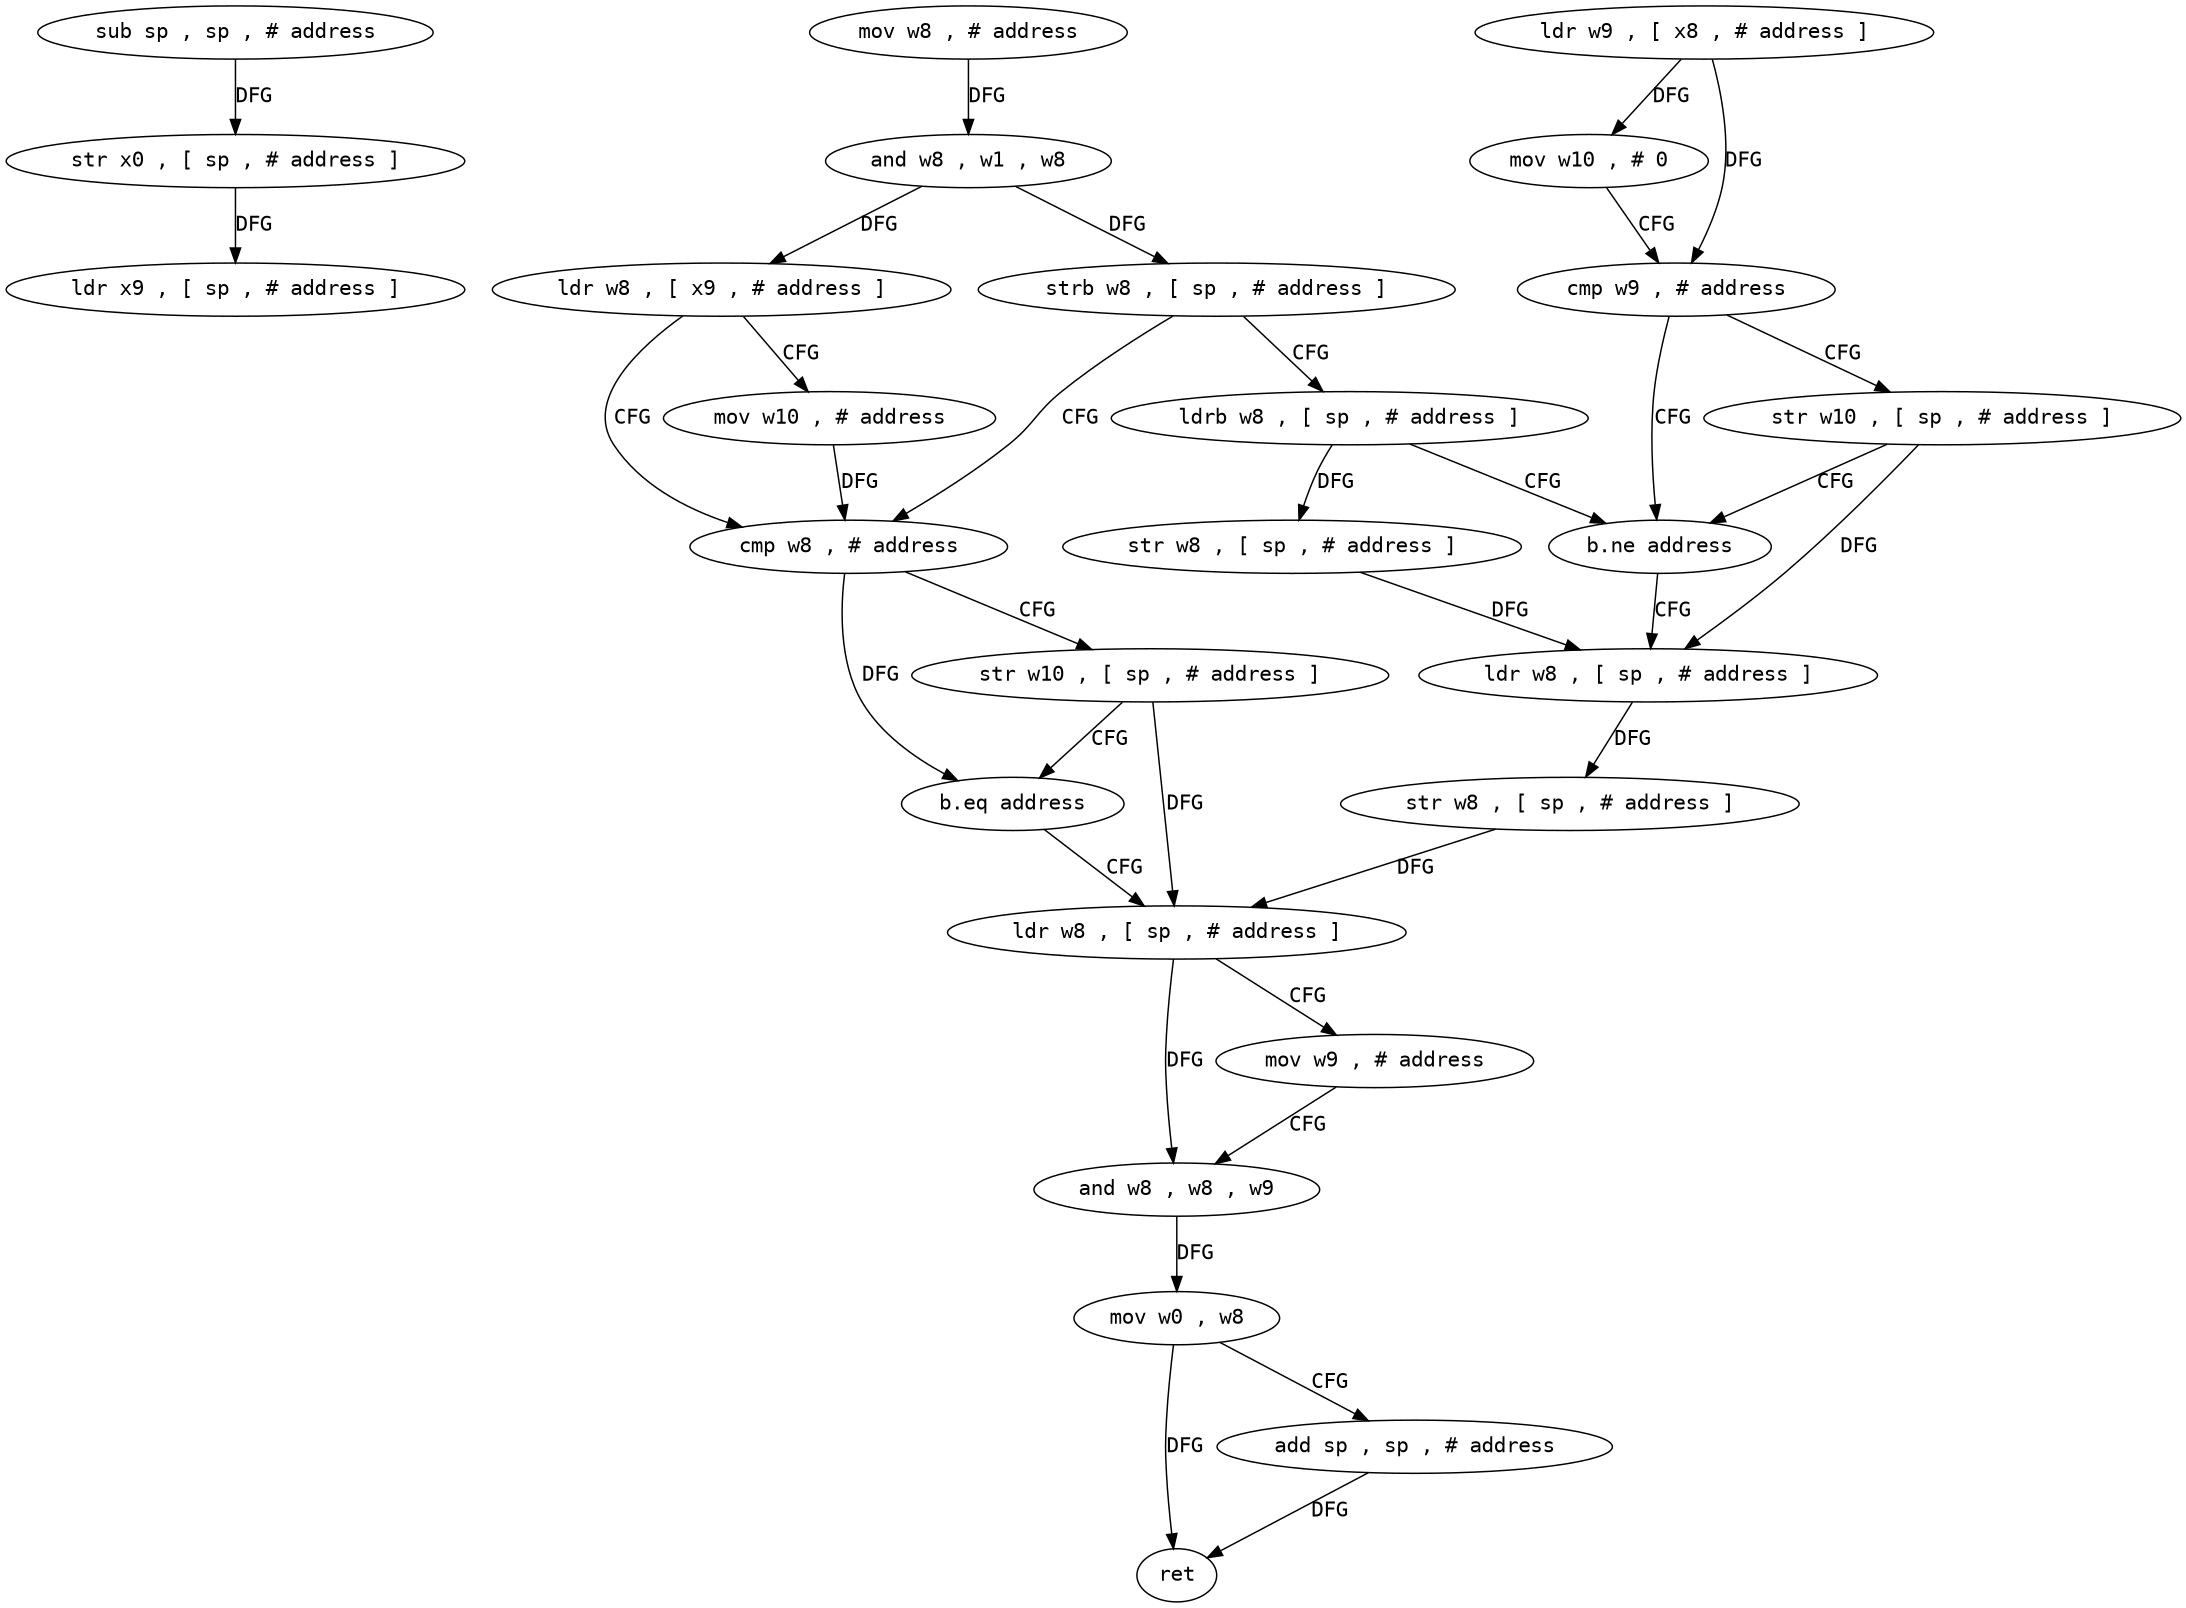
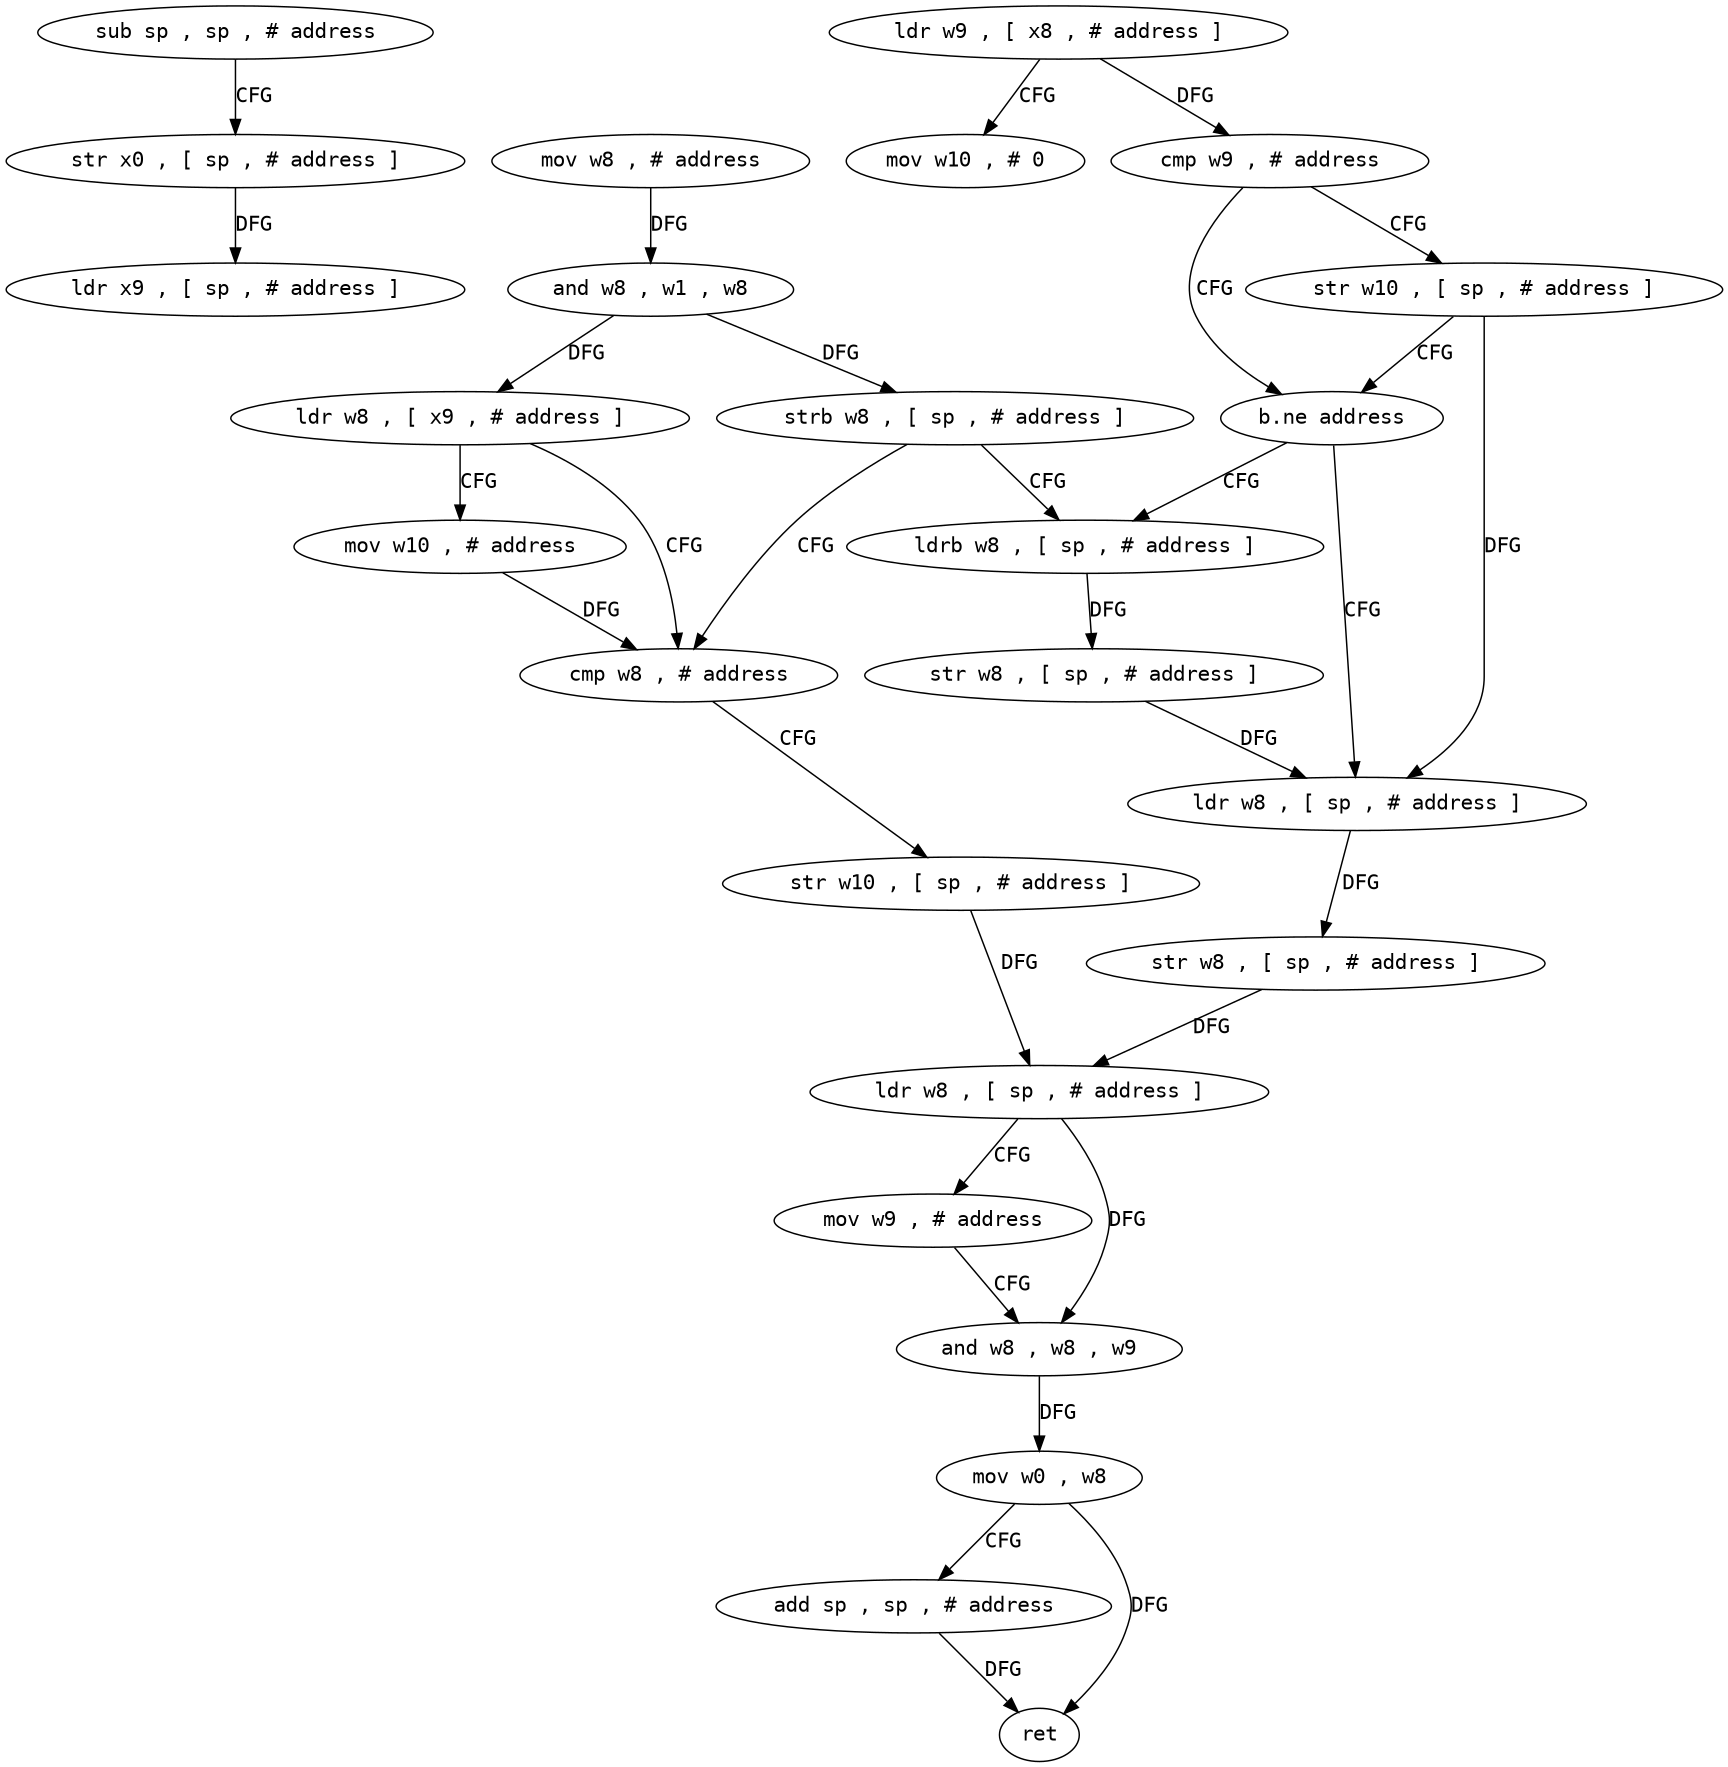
(254, 97) -> (254, 97)
(1671, 97) -> (1037, 97)
(1628, 219) -> none
(1501, 481) -> (1217, 478)
(1013, 804) -> none
